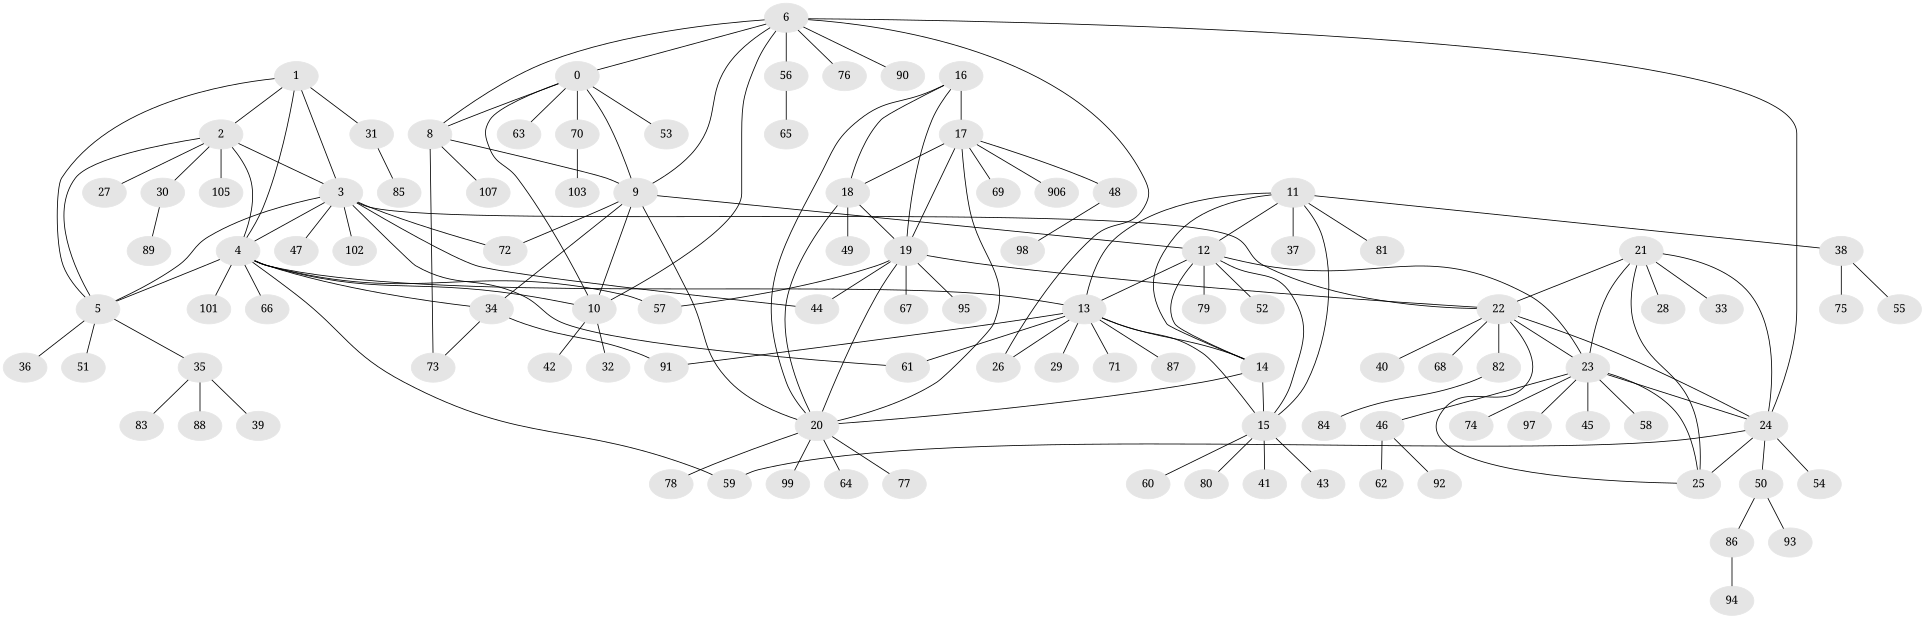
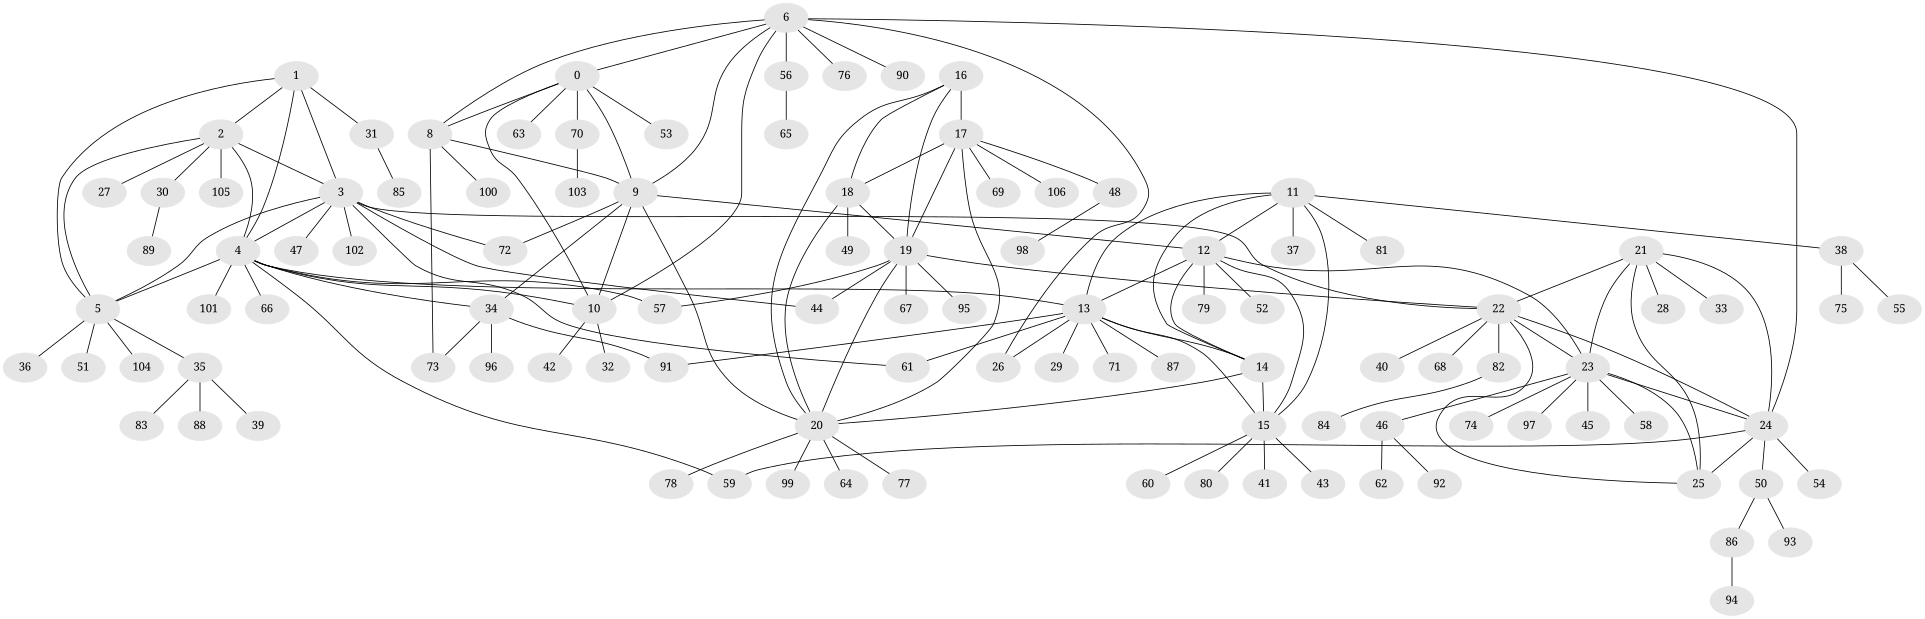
(488, 193) -> (488, 193)
(1057, 193) -> (1057, 193)
none -> (142, 368)
none -> (492, 368)
